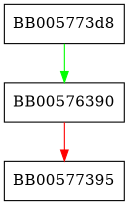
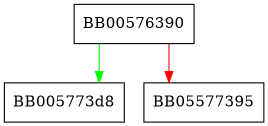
(64, 58) -> (99, 58)
(64, 181) -> (204, 102)
